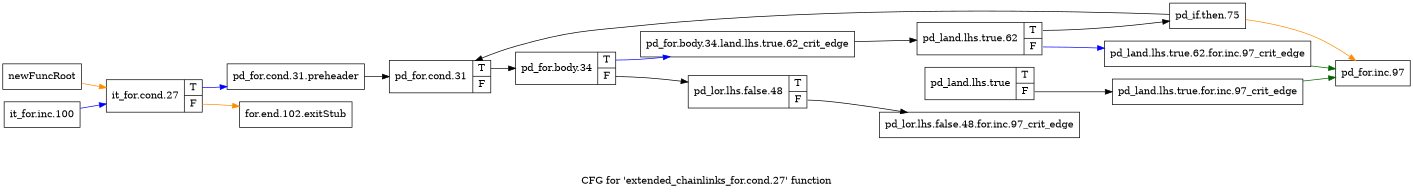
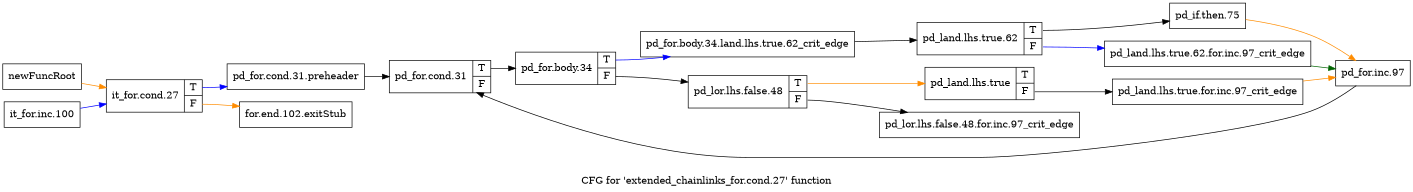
(824, 14) -> (921, 157)
(1316, 80) -> (1316, 80)
none -> (863, 84)
